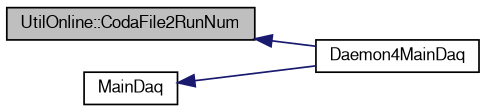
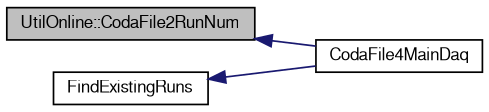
(397, 56) -> (399, 56)
(131, 88) -> (131, 88)
